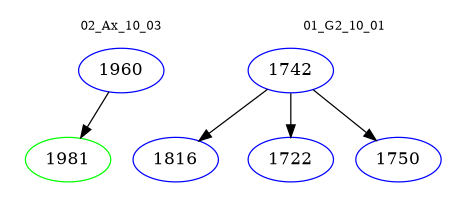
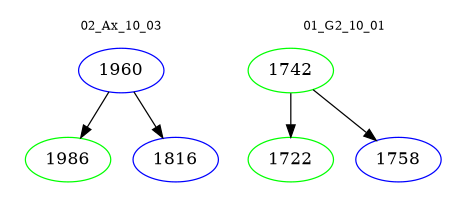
(291, 71) -> (291, 71)
(246, 106) -> (145, 109)
(68, 160) -> (68, 160)
(291, 160) -> (291, 160)
(398, 160) -> (398, 160)
